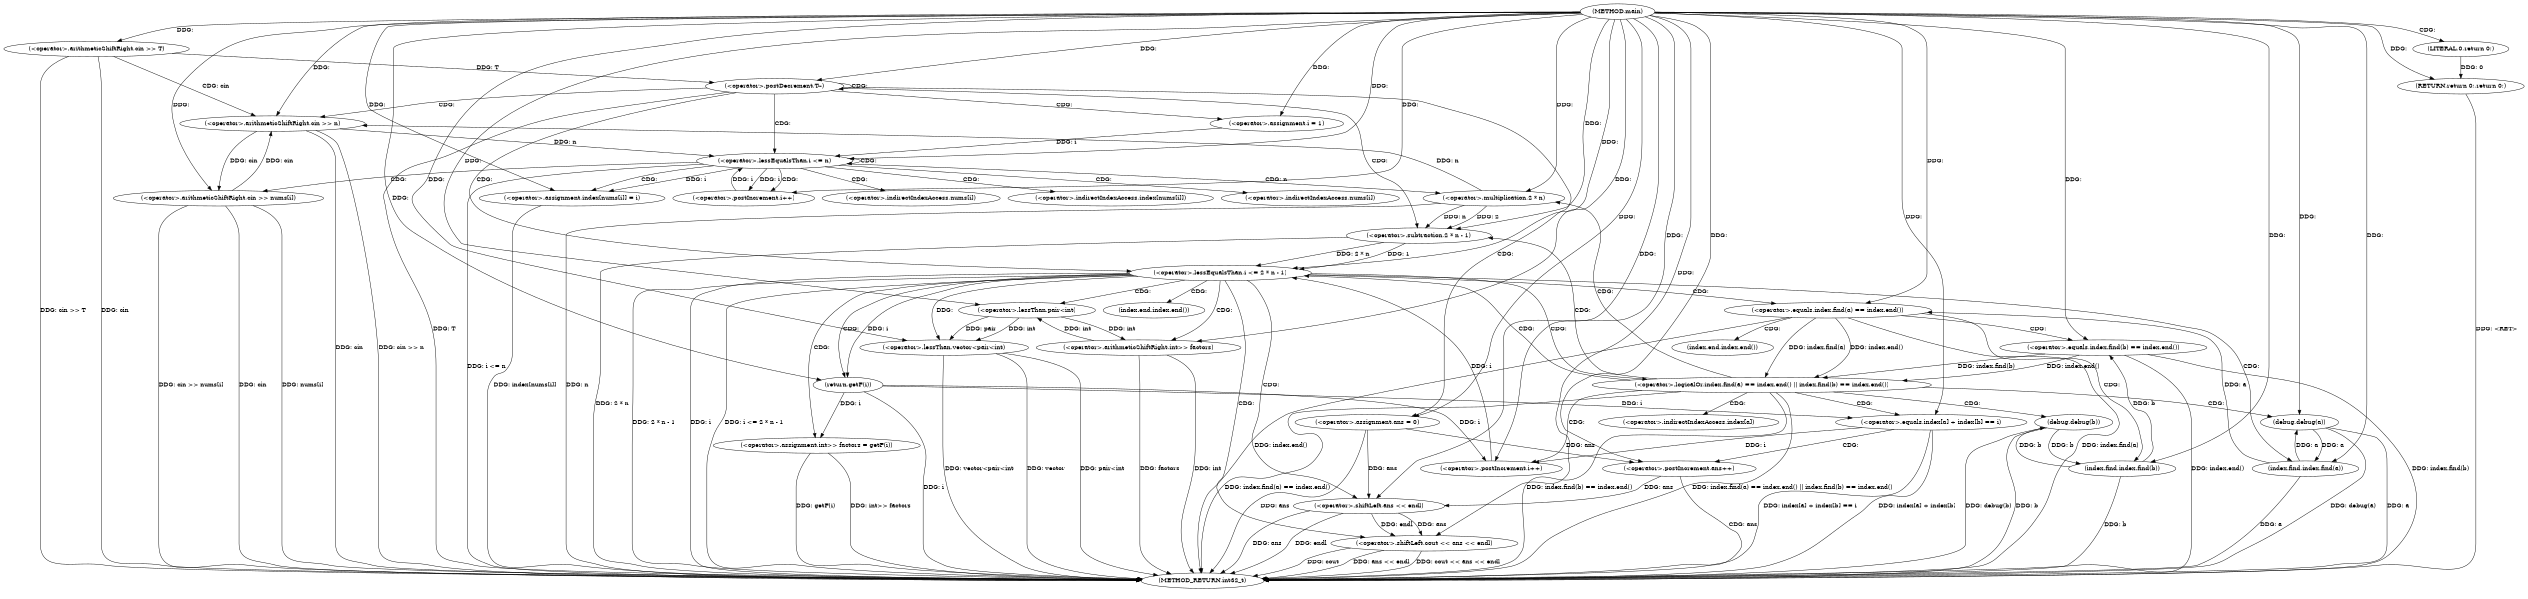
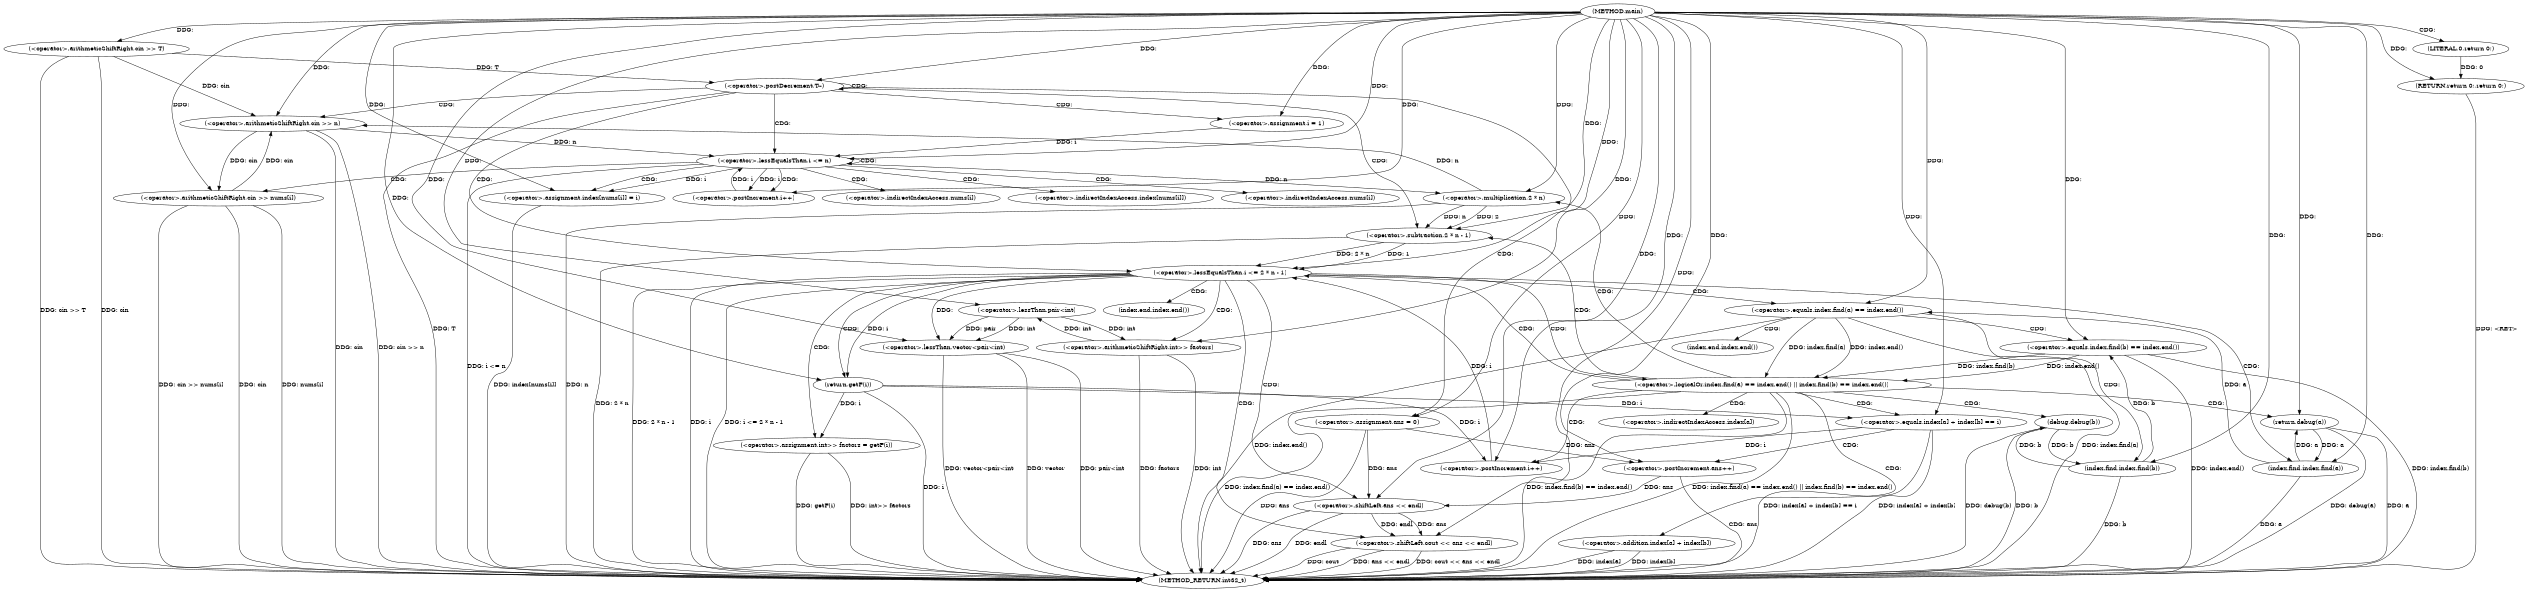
(216, 86) -> (216, 86)
(1276, 180) -> (1276, 180)
(1125, 291) -> none
(2299, 422) -> (2299, 422)
none -> (1647, 543)
